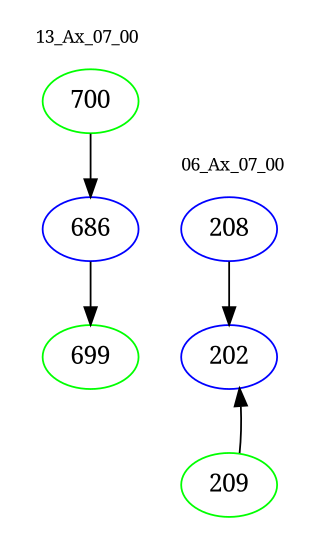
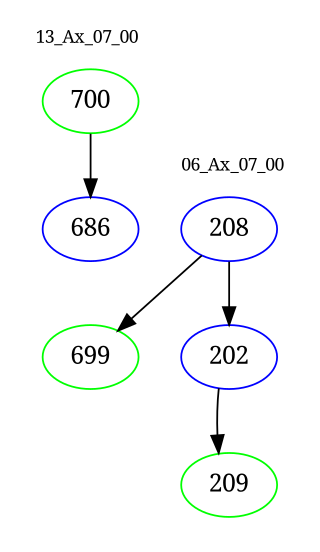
(91, 284) -> (179, 276)
(241, 430) -> (217, 412)
